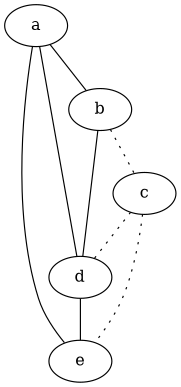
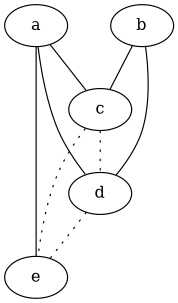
(68, 68) -> (68, 68)
(122, 152) -> (121, 68)
(80, 319) -> (68, 235)
